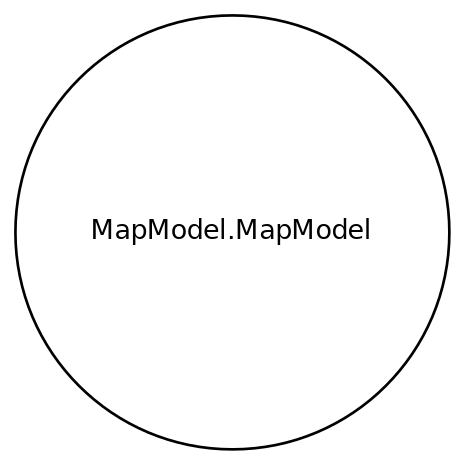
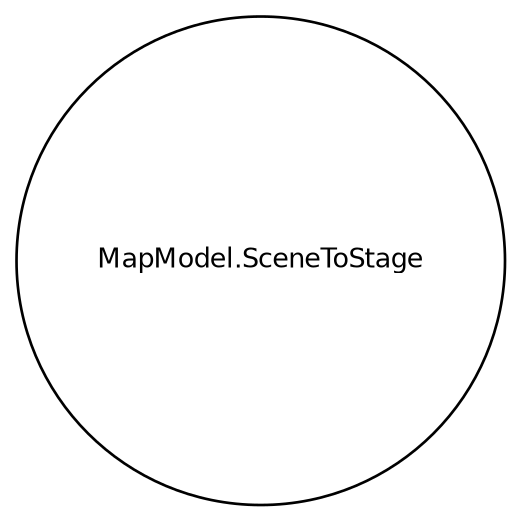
(232, 232) -> (261, 261)
